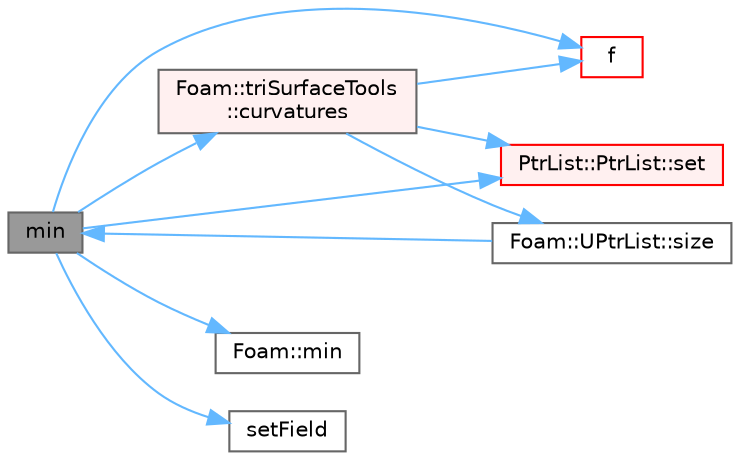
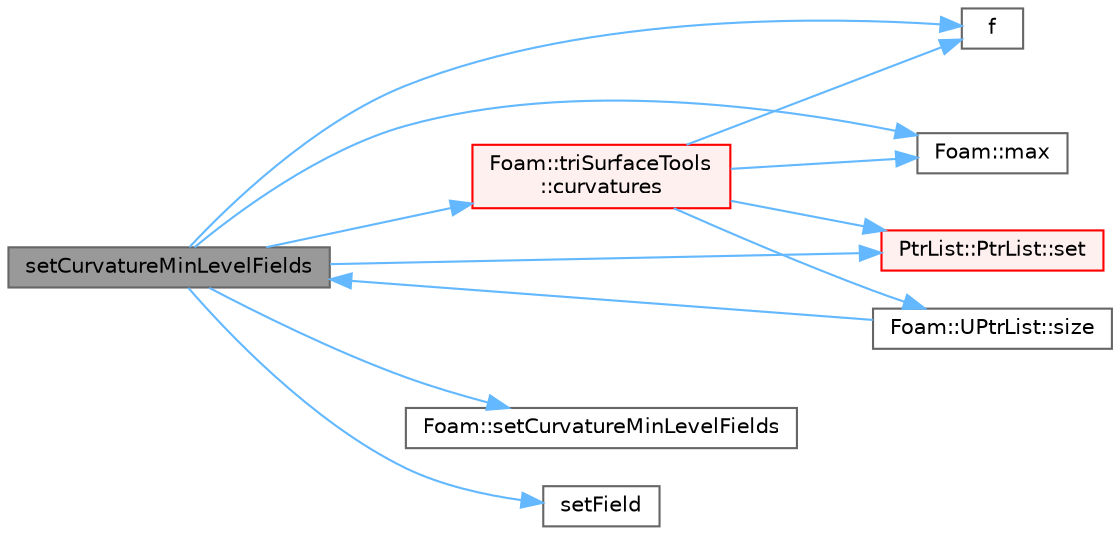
(612, 57) -> (992, 29)
(287, 102) -> (601, 177)
none -> (992, 153)
(45, 233) -> (169, 267)
(287, 353) -> (601, 428)
